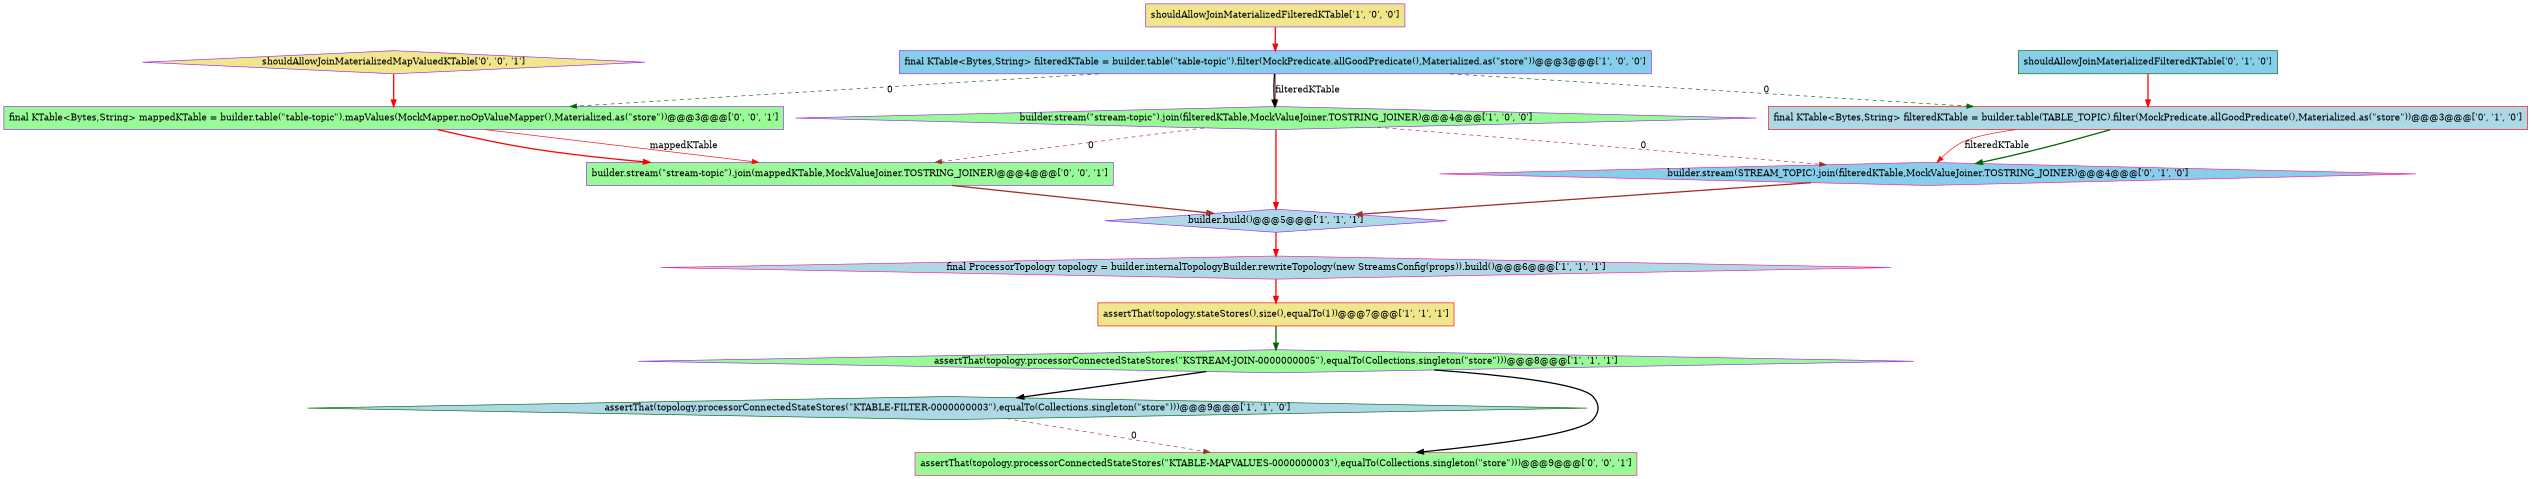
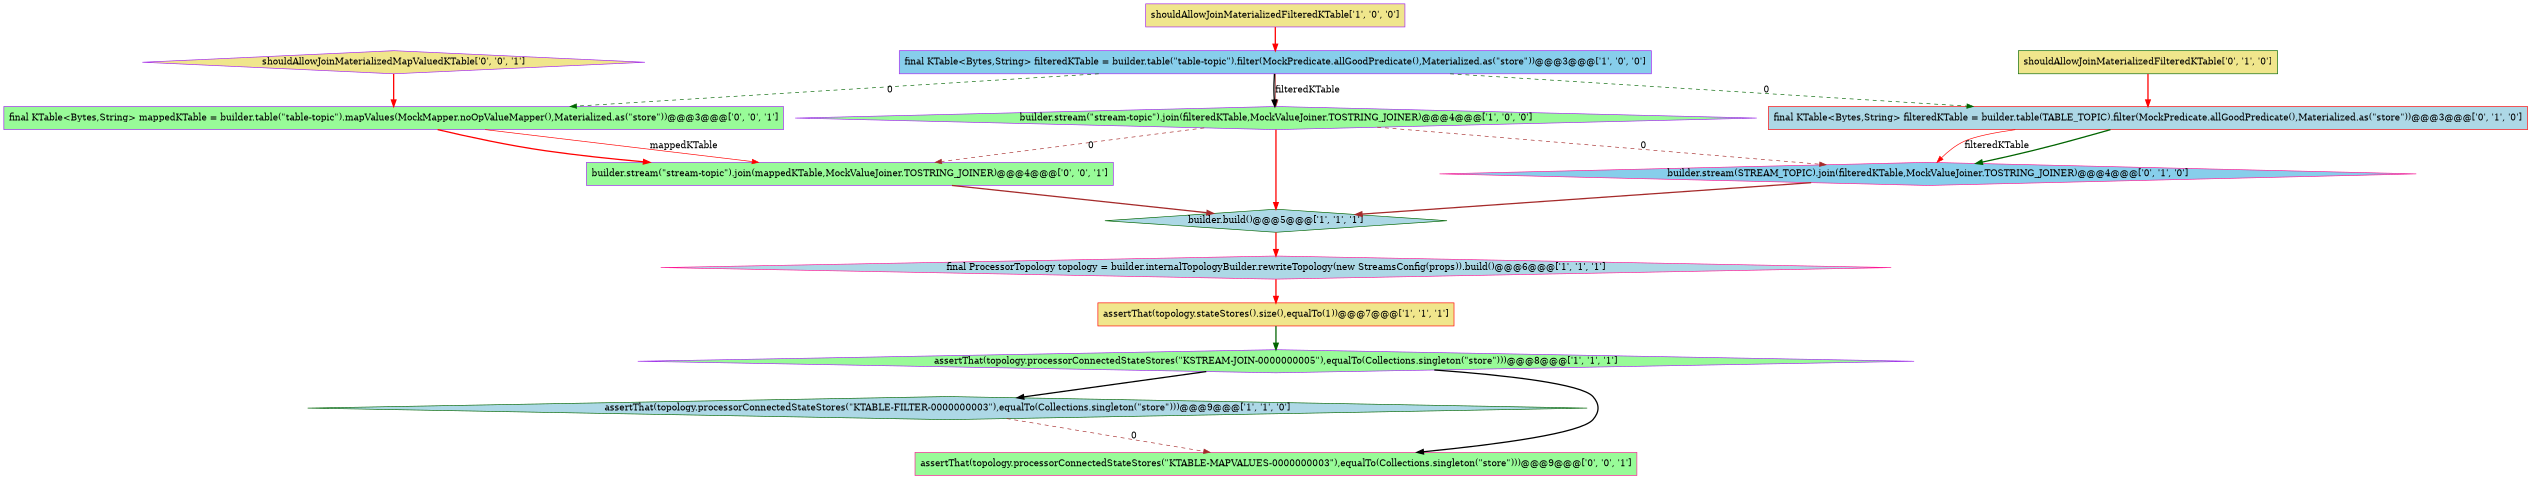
(2148, 62) -> (2148, 62)
(1276, 221) -> (1276, 221)
